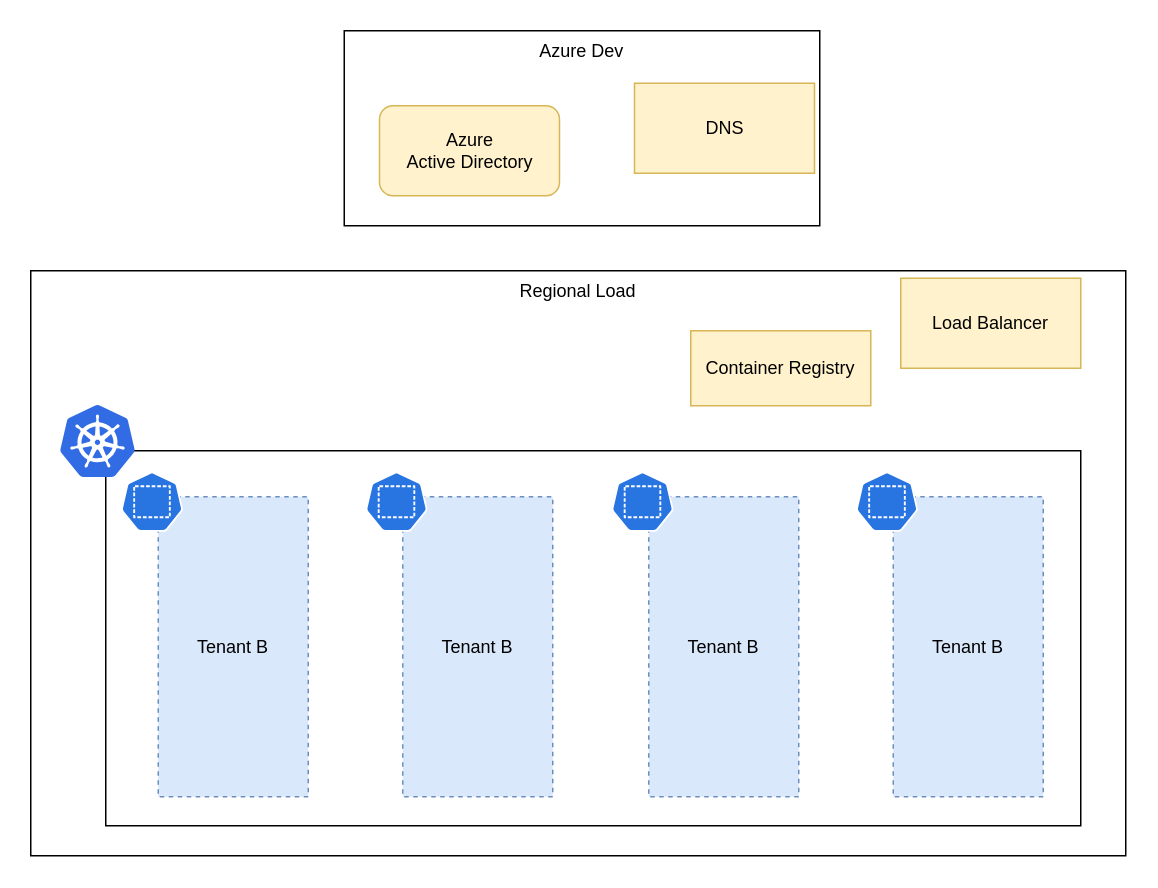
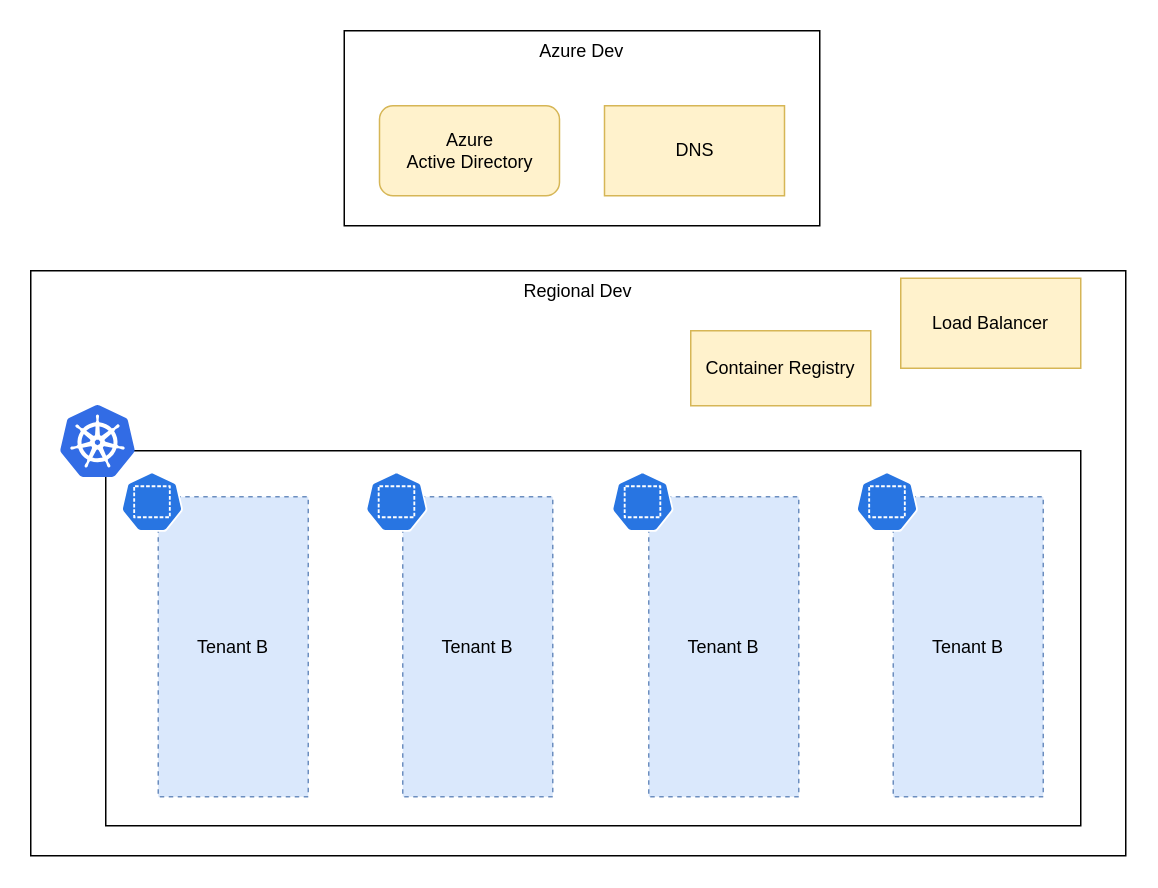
(725, 128) -> (695, 151)
(578, 292) -> (578, 292)
